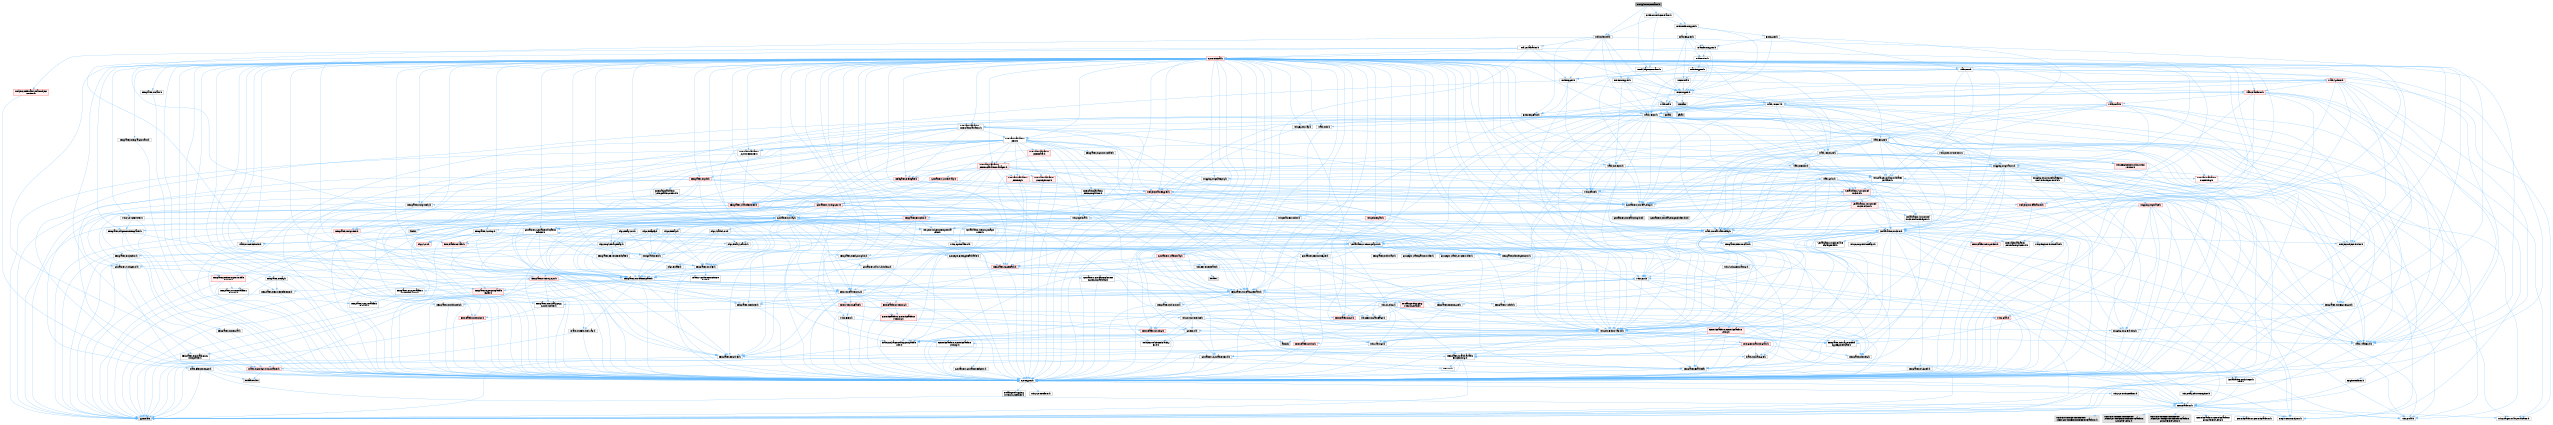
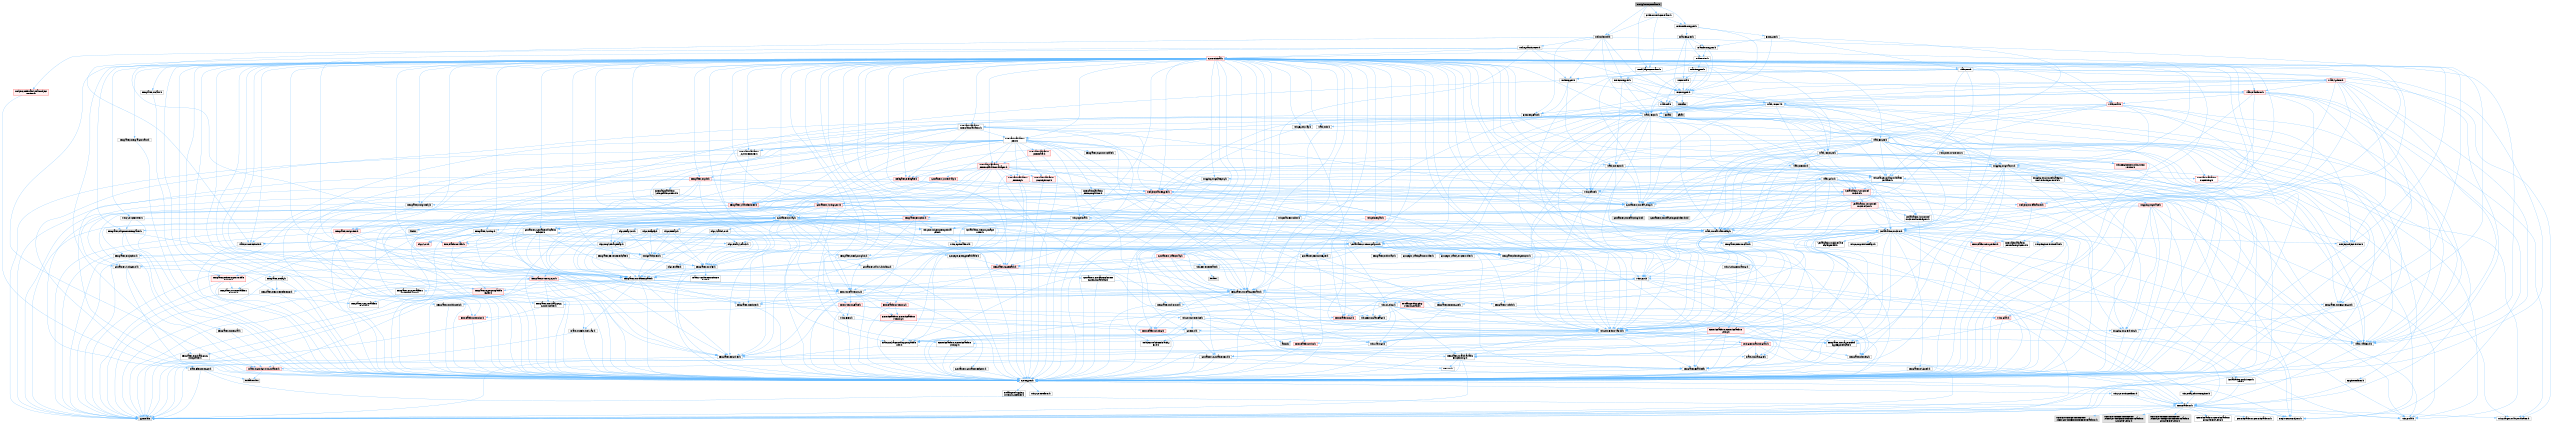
(1530, 48) -> (1530, 48)
